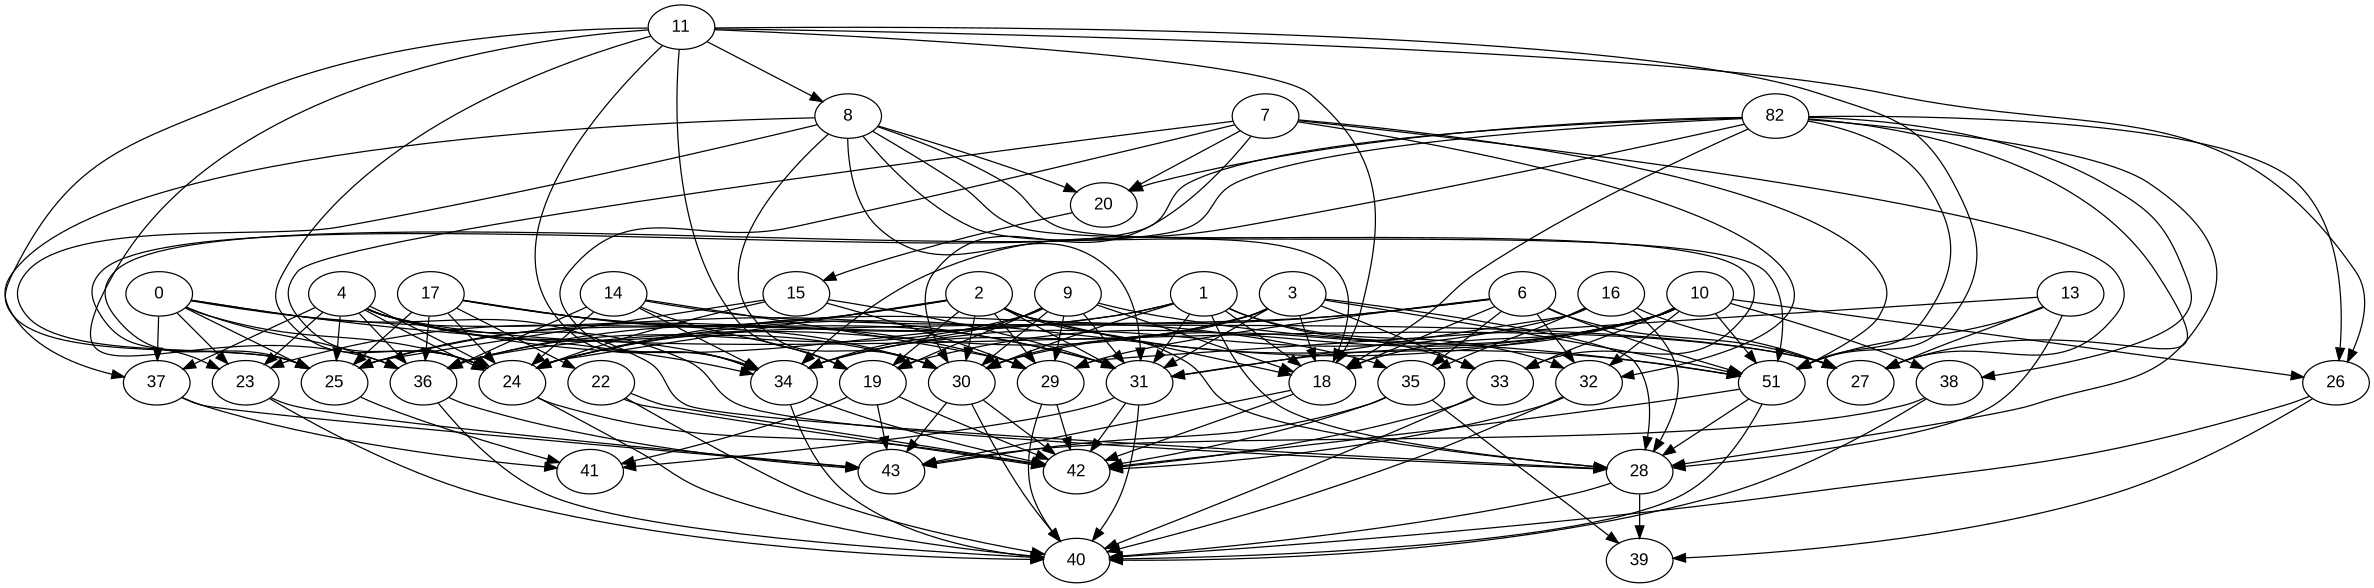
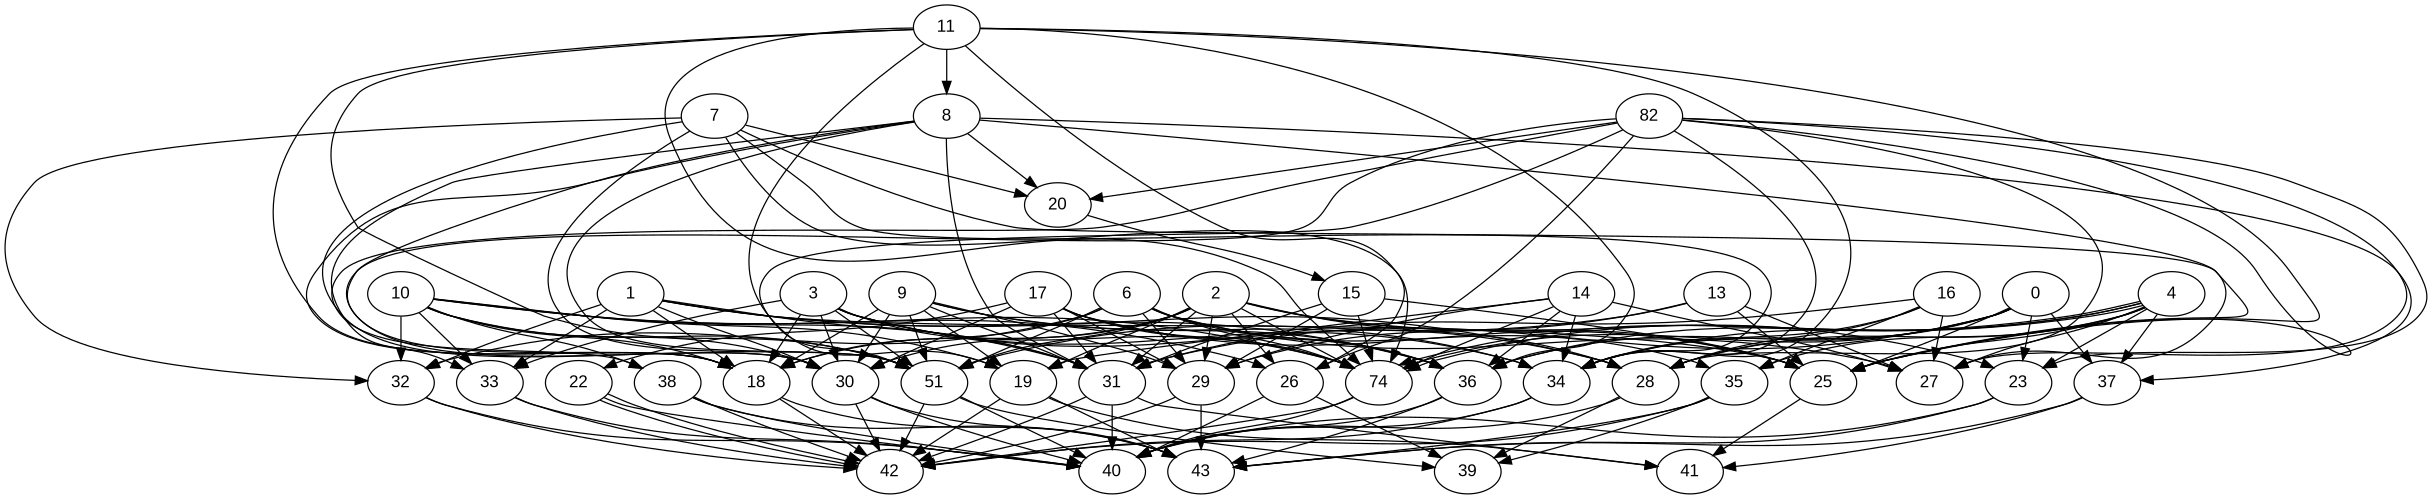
none -> (1249, 334)
(645, 339) -> none
(512, 383) -> (1379, 383)
(1999, 401) -> (1765, 334)
(1715, 421) -> (1189, 441)
none -> (771, 428)
(1029, 473) -> (1201, 419)
